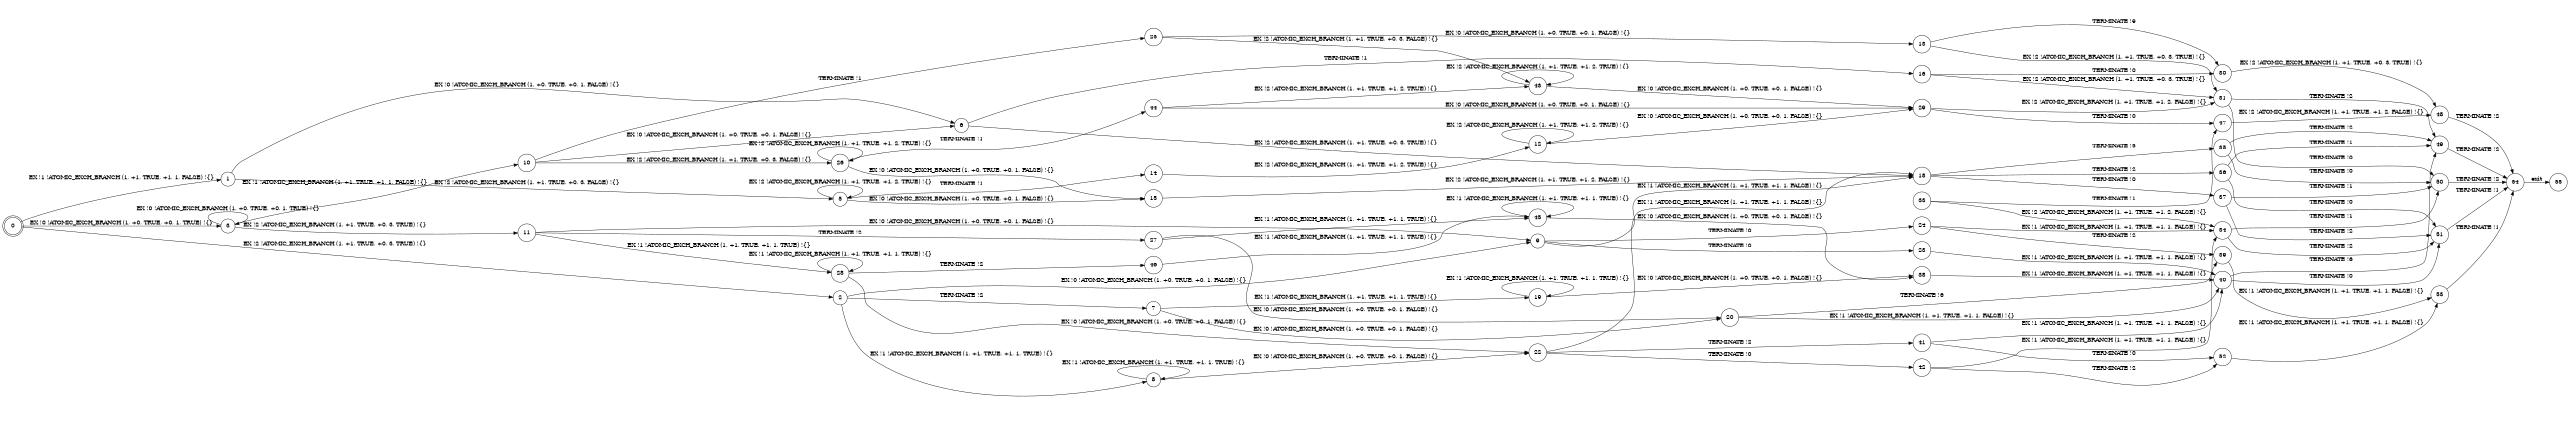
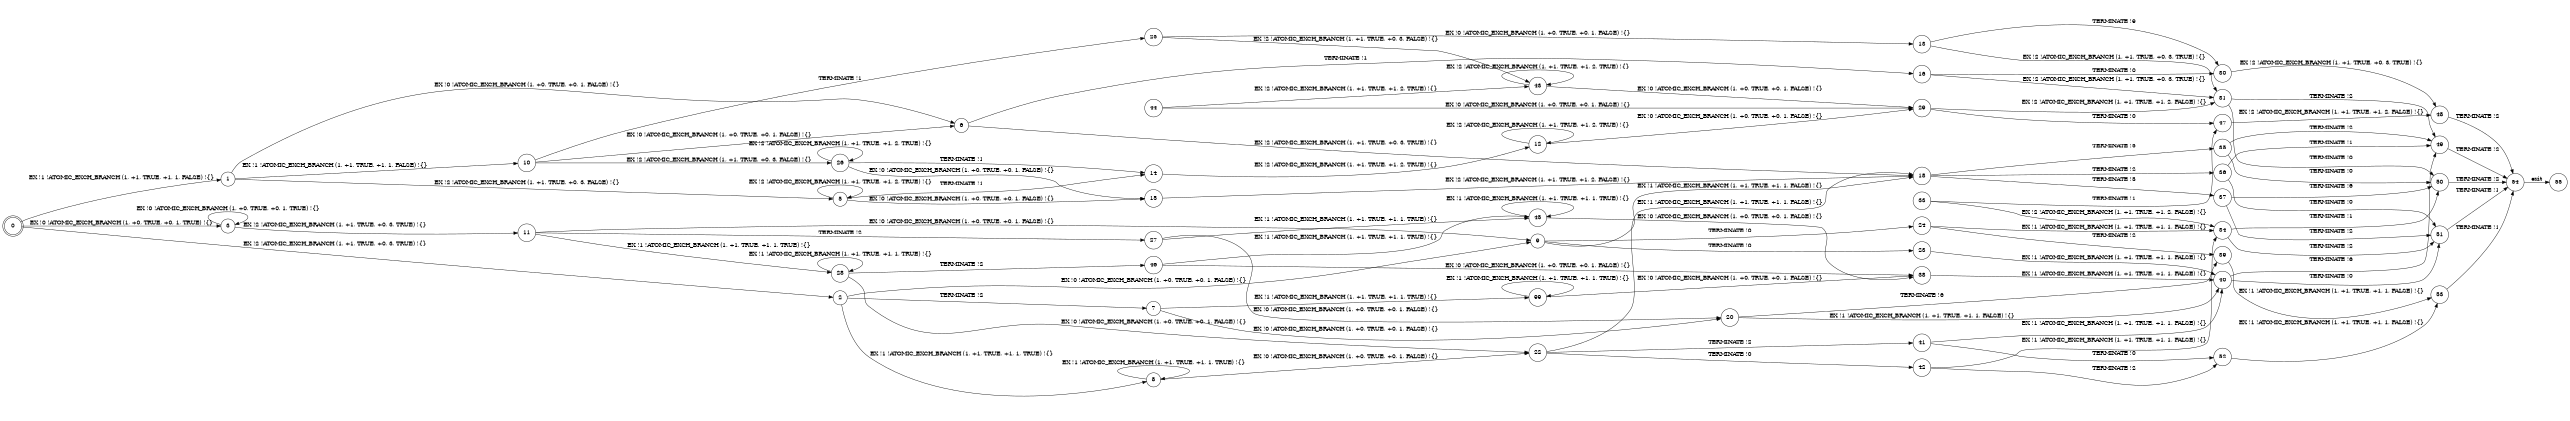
(997, 149) -> (995, 164)
(2114, 180) -> (2114, 180)
(2331, 186) -> (2331, 186)
(375, 198) -> (374, 171)
none -> (1536, 270)
(1538, 297) -> (1538, 297)
